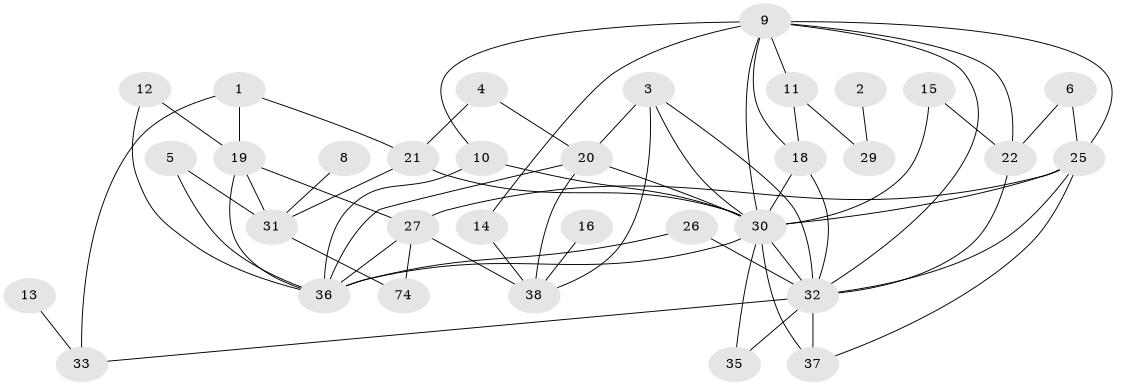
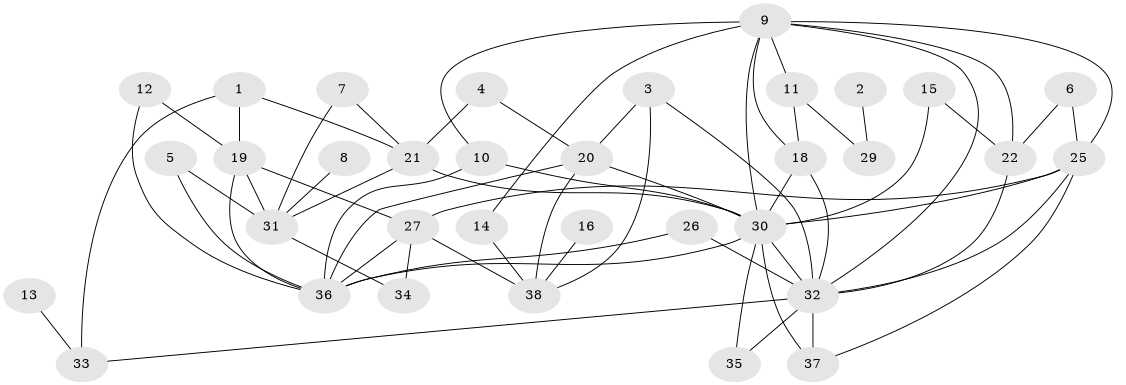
none -> (343, 90)
(691, 167) -> none
(404, 296) -> (404, 296)
